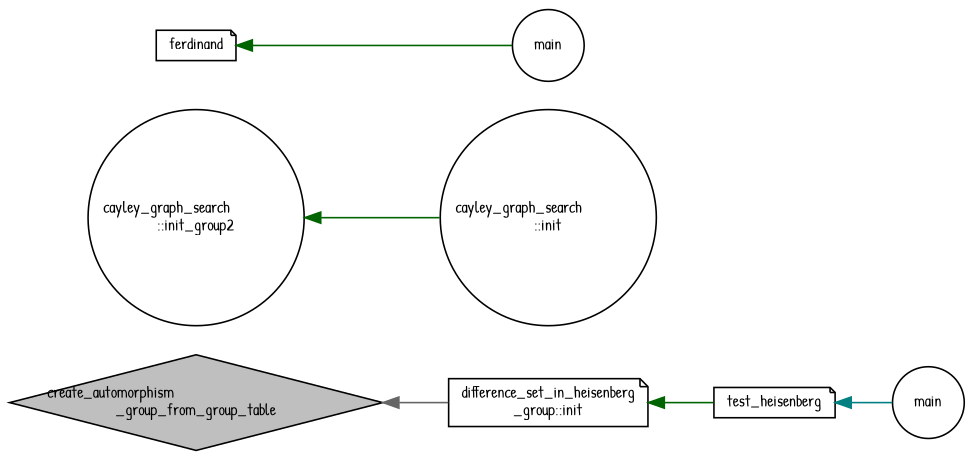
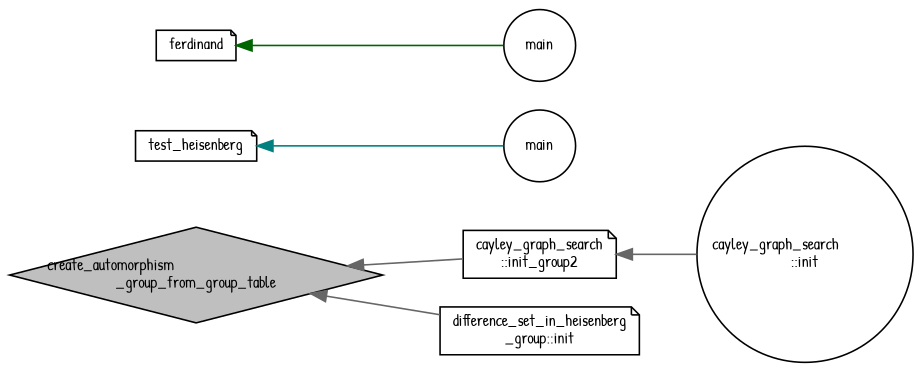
(196, 218) -> (540, 254)
(380, 218) -> (665, 254)
none -> (413, 262)
(689, 403) -> none
